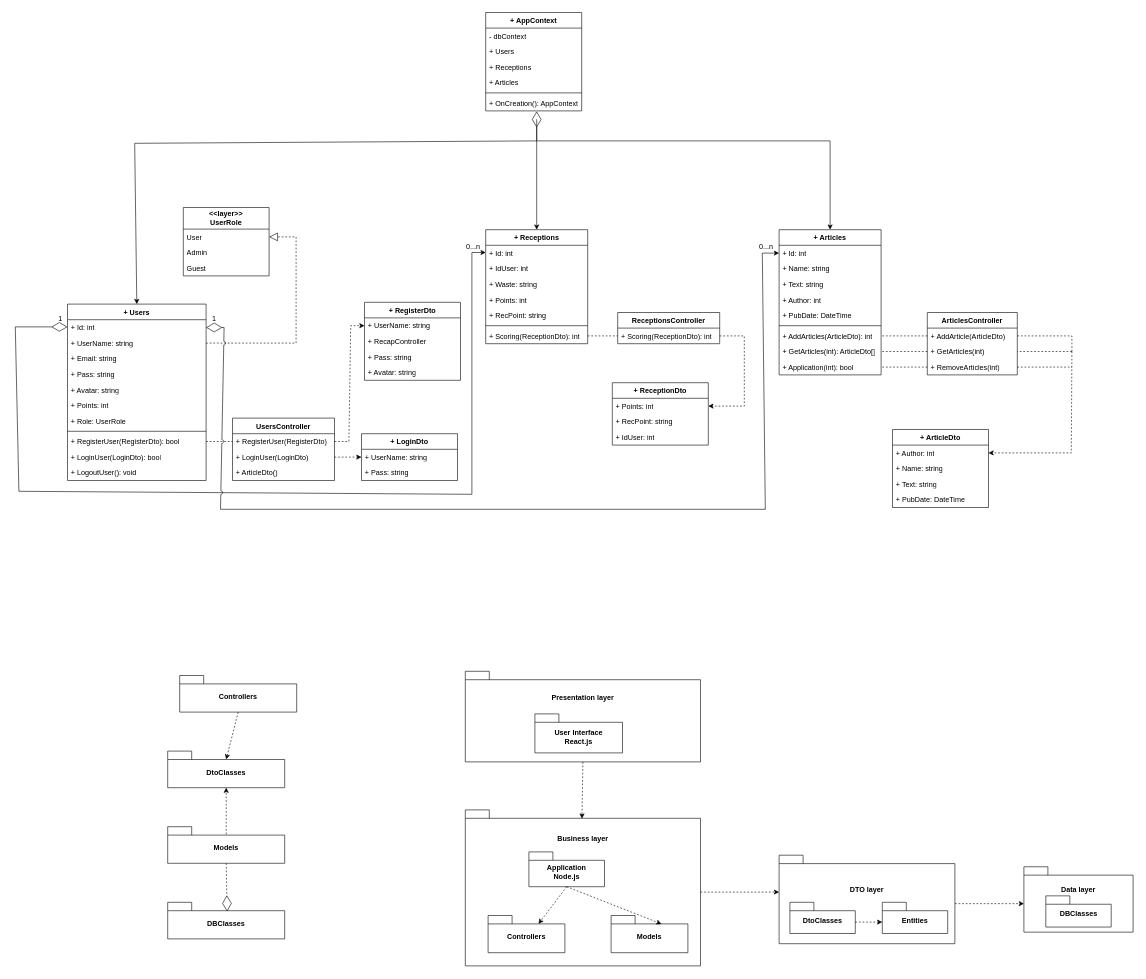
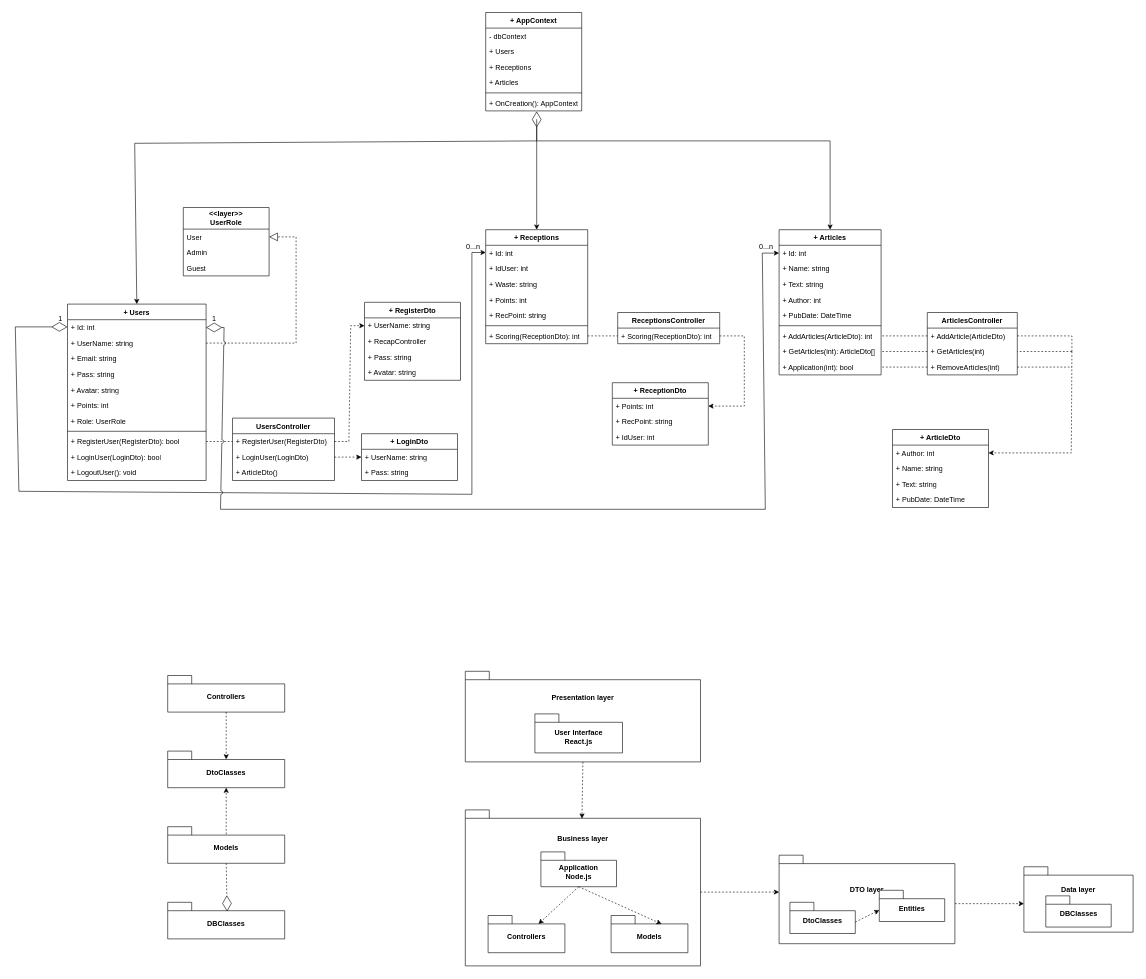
(238, 694) -> (226, 694)
(567, 869) -> (579, 869)
(915, 918) -> (912, 906)
